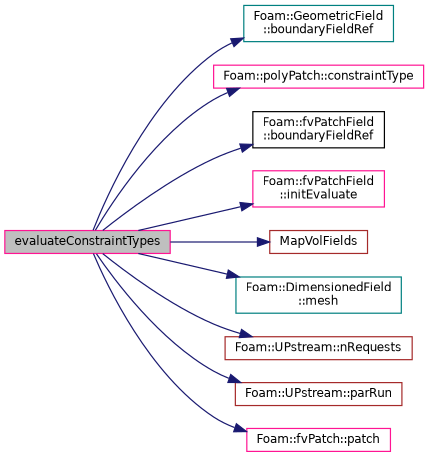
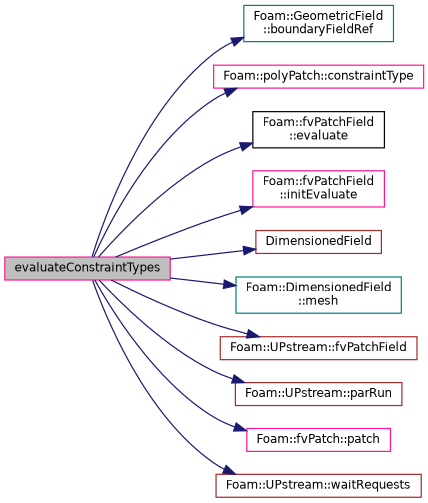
(319, 130) -> (319, 130)
(319, 242) -> (319, 242)
(319, 348) -> (319, 348)
none -> (319, 486)
